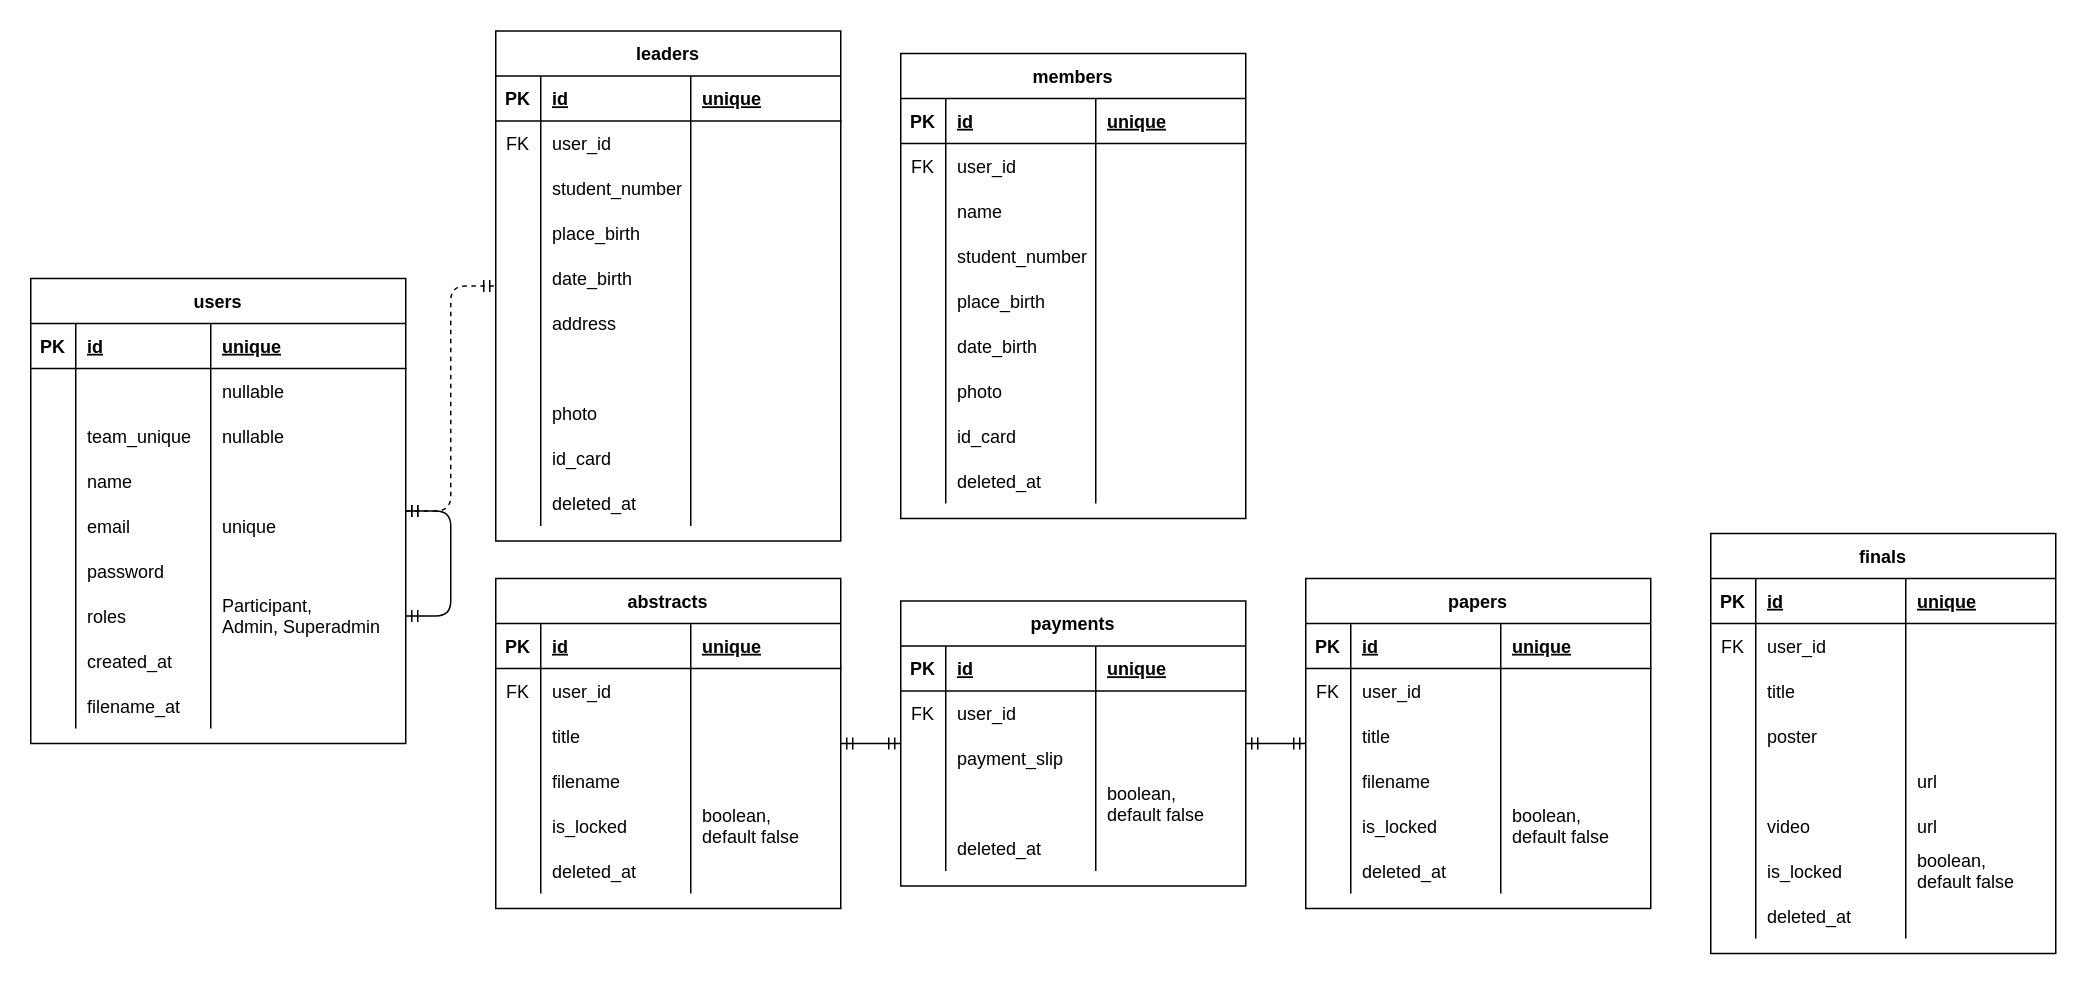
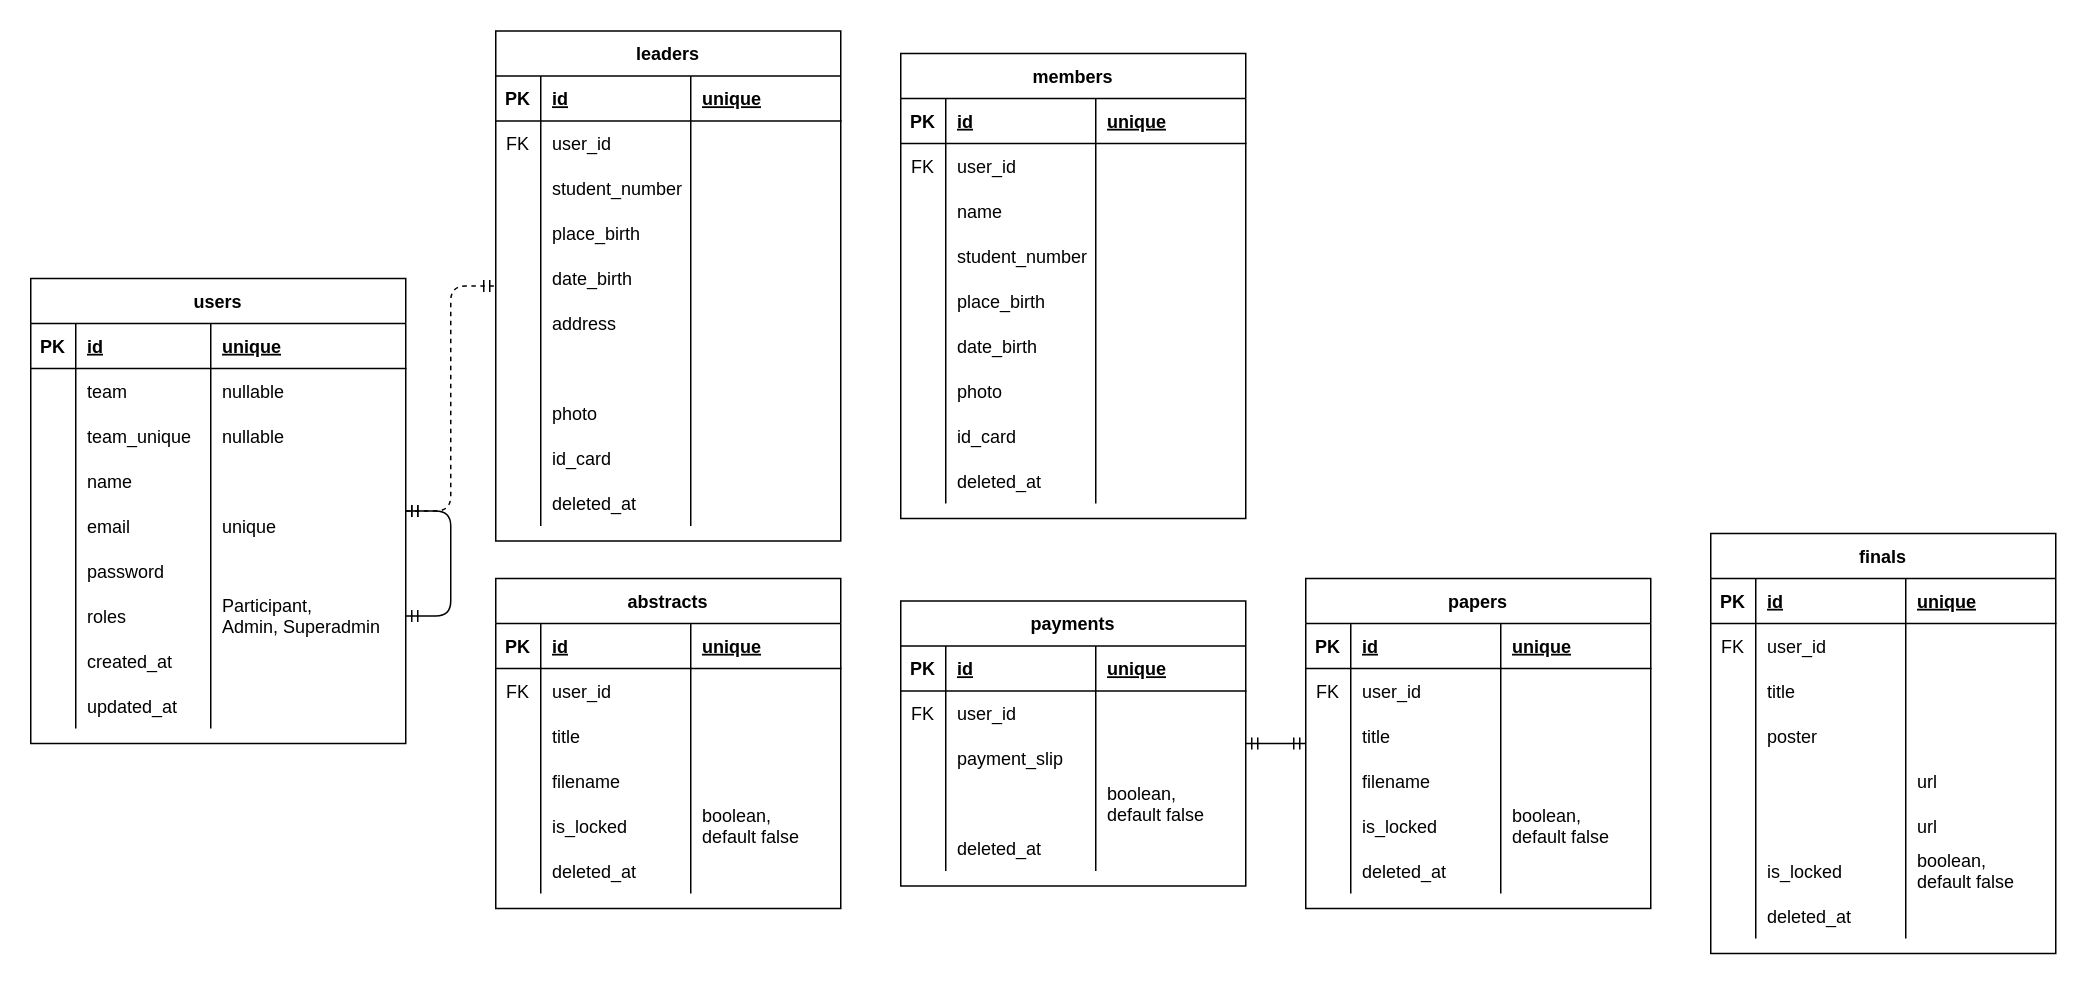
none -> (143, 391)
(138, 707) -> (137, 707)
(869, 743) -> none
(1831, 826) -> none
